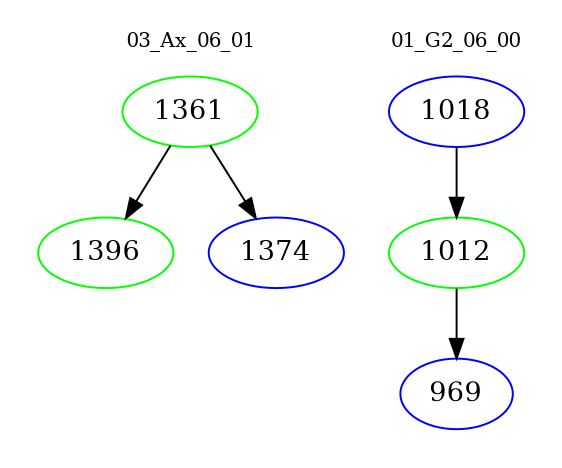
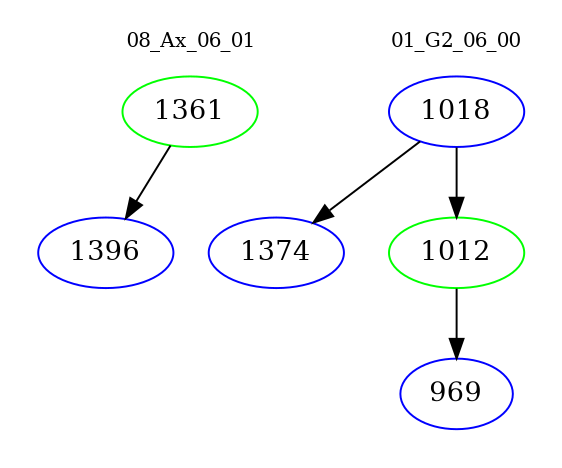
(191, 42) -> (191, 42)
(228, 173) -> (386, 167)
(106, 253) -> (106, 253)
